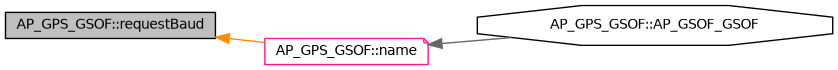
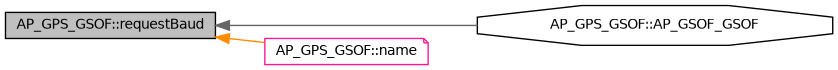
(477, 41) -> (354, 25)
